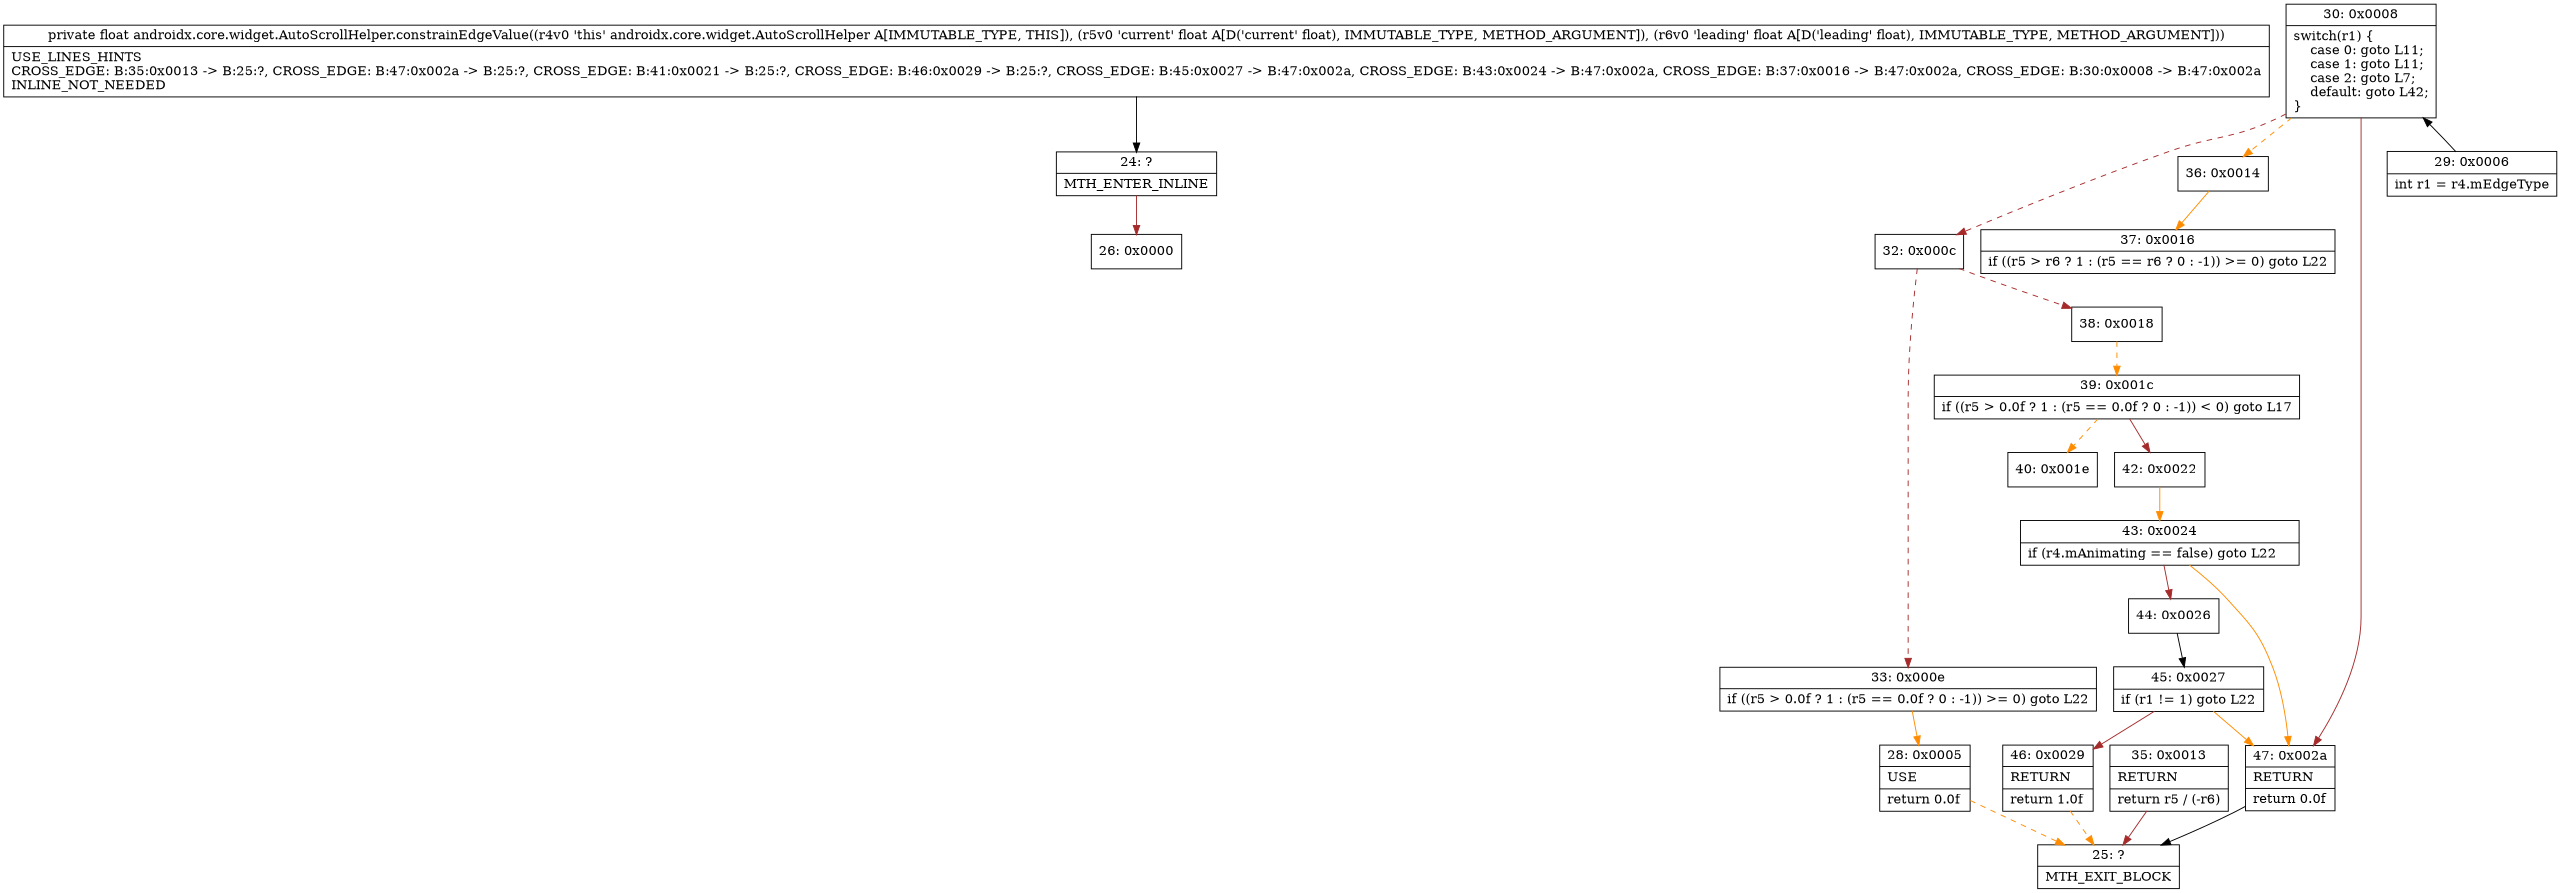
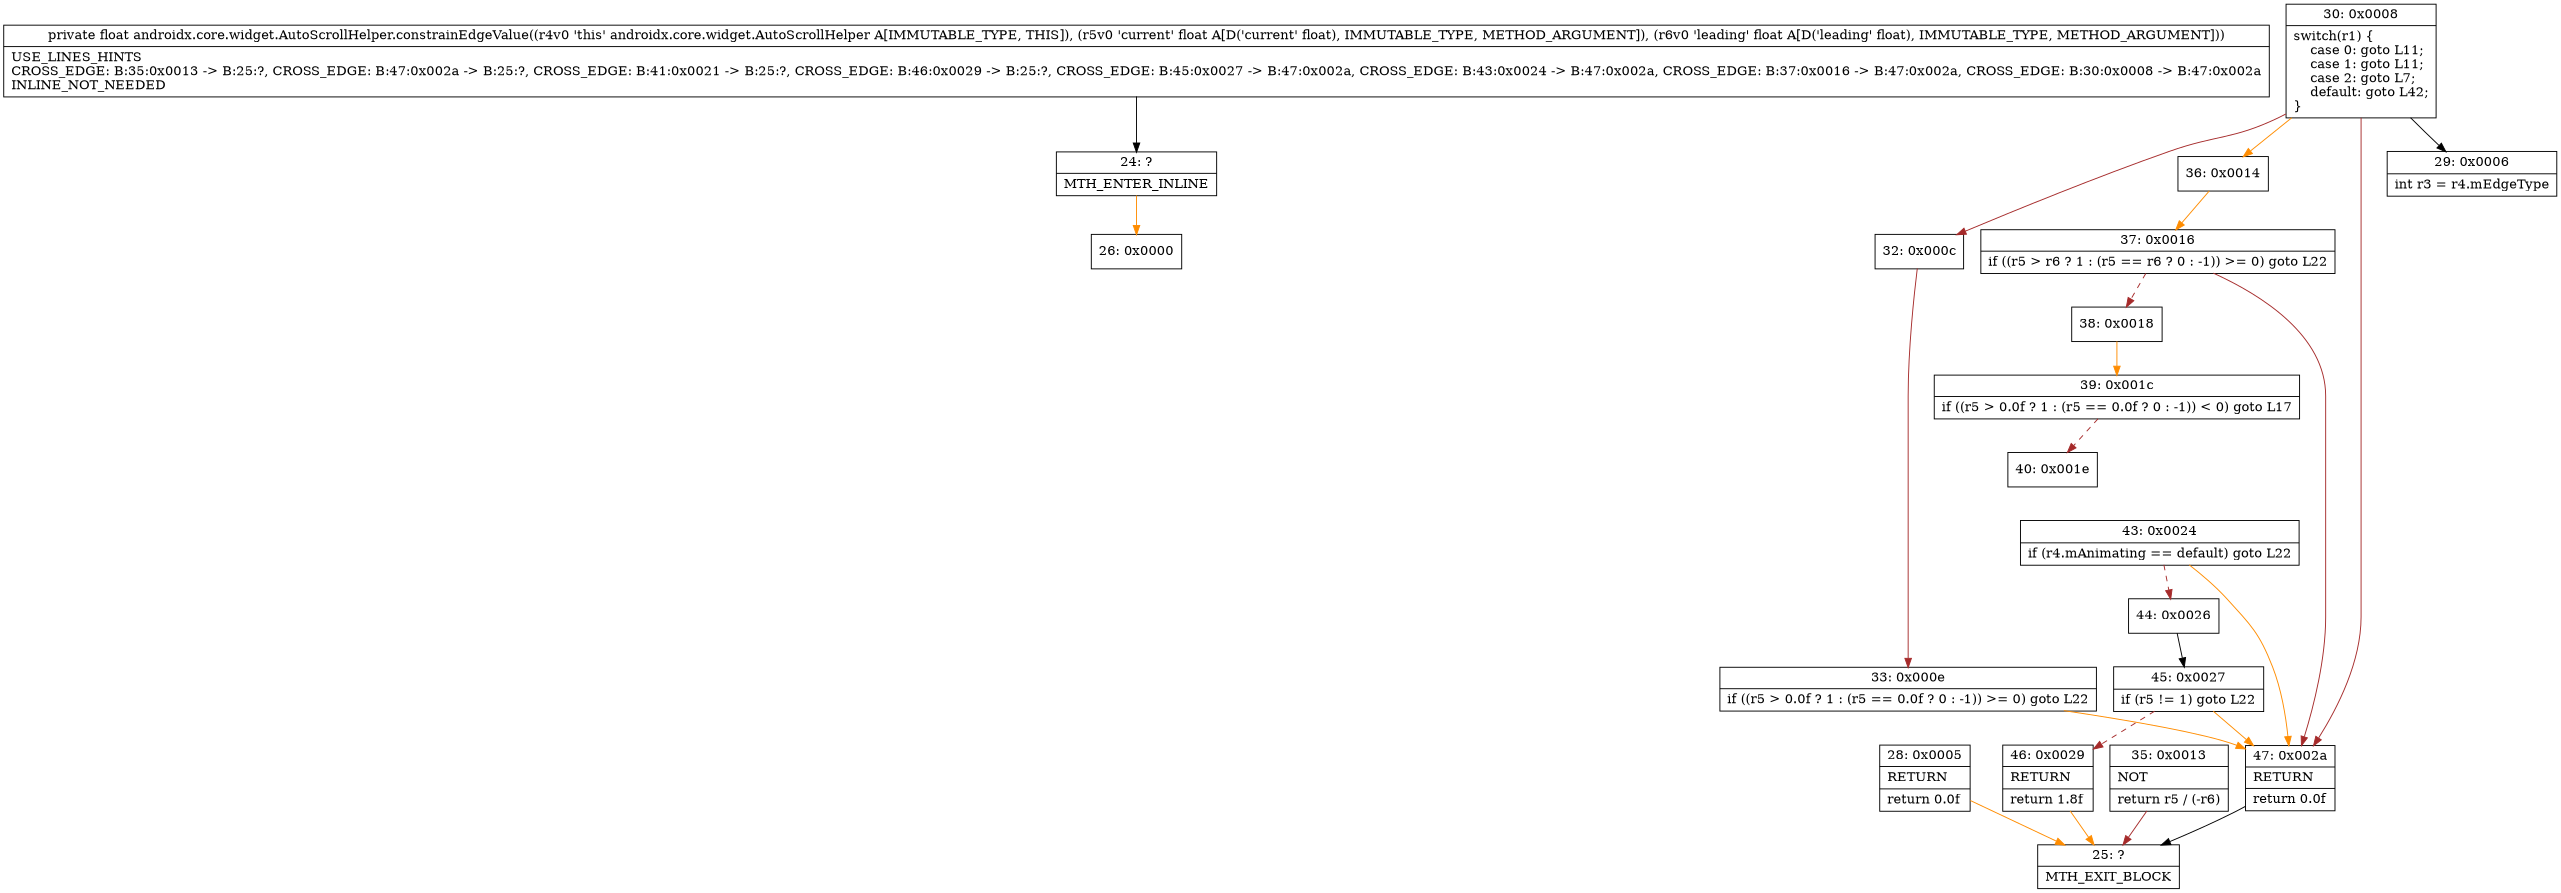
(2271, 134) -> (2271, 134)
(2443, 138) -> (2425, 132)
(2124, 168) -> (2124, 168)
(2472, 185) -> (2472, 185)
(1137, 210) -> (1137, 210)
(2011, 287) -> (2138, 286)
(2117, 354) -> (2117, 354)
(2086, 432) -> (2086, 432)
(1908, 463) -> (1908, 463)
(2160, 470) -> none
none -> (2326, 480)
(2152, 554) -> (2160, 554)
(2166, 577) -> (2166, 577)
(2189, 700) -> (2189, 700)
(1915, 723) -> (2151, 725)
(2128, 728) -> (2128, 728)
(1903, 777) -> (1917, 777)
(2148, 777) -> (2133, 777)
(2047, 800) -> (2047, 800)
(2013, 821) -> (2013, 821)
(2079, 824) -> (2079, 824)
